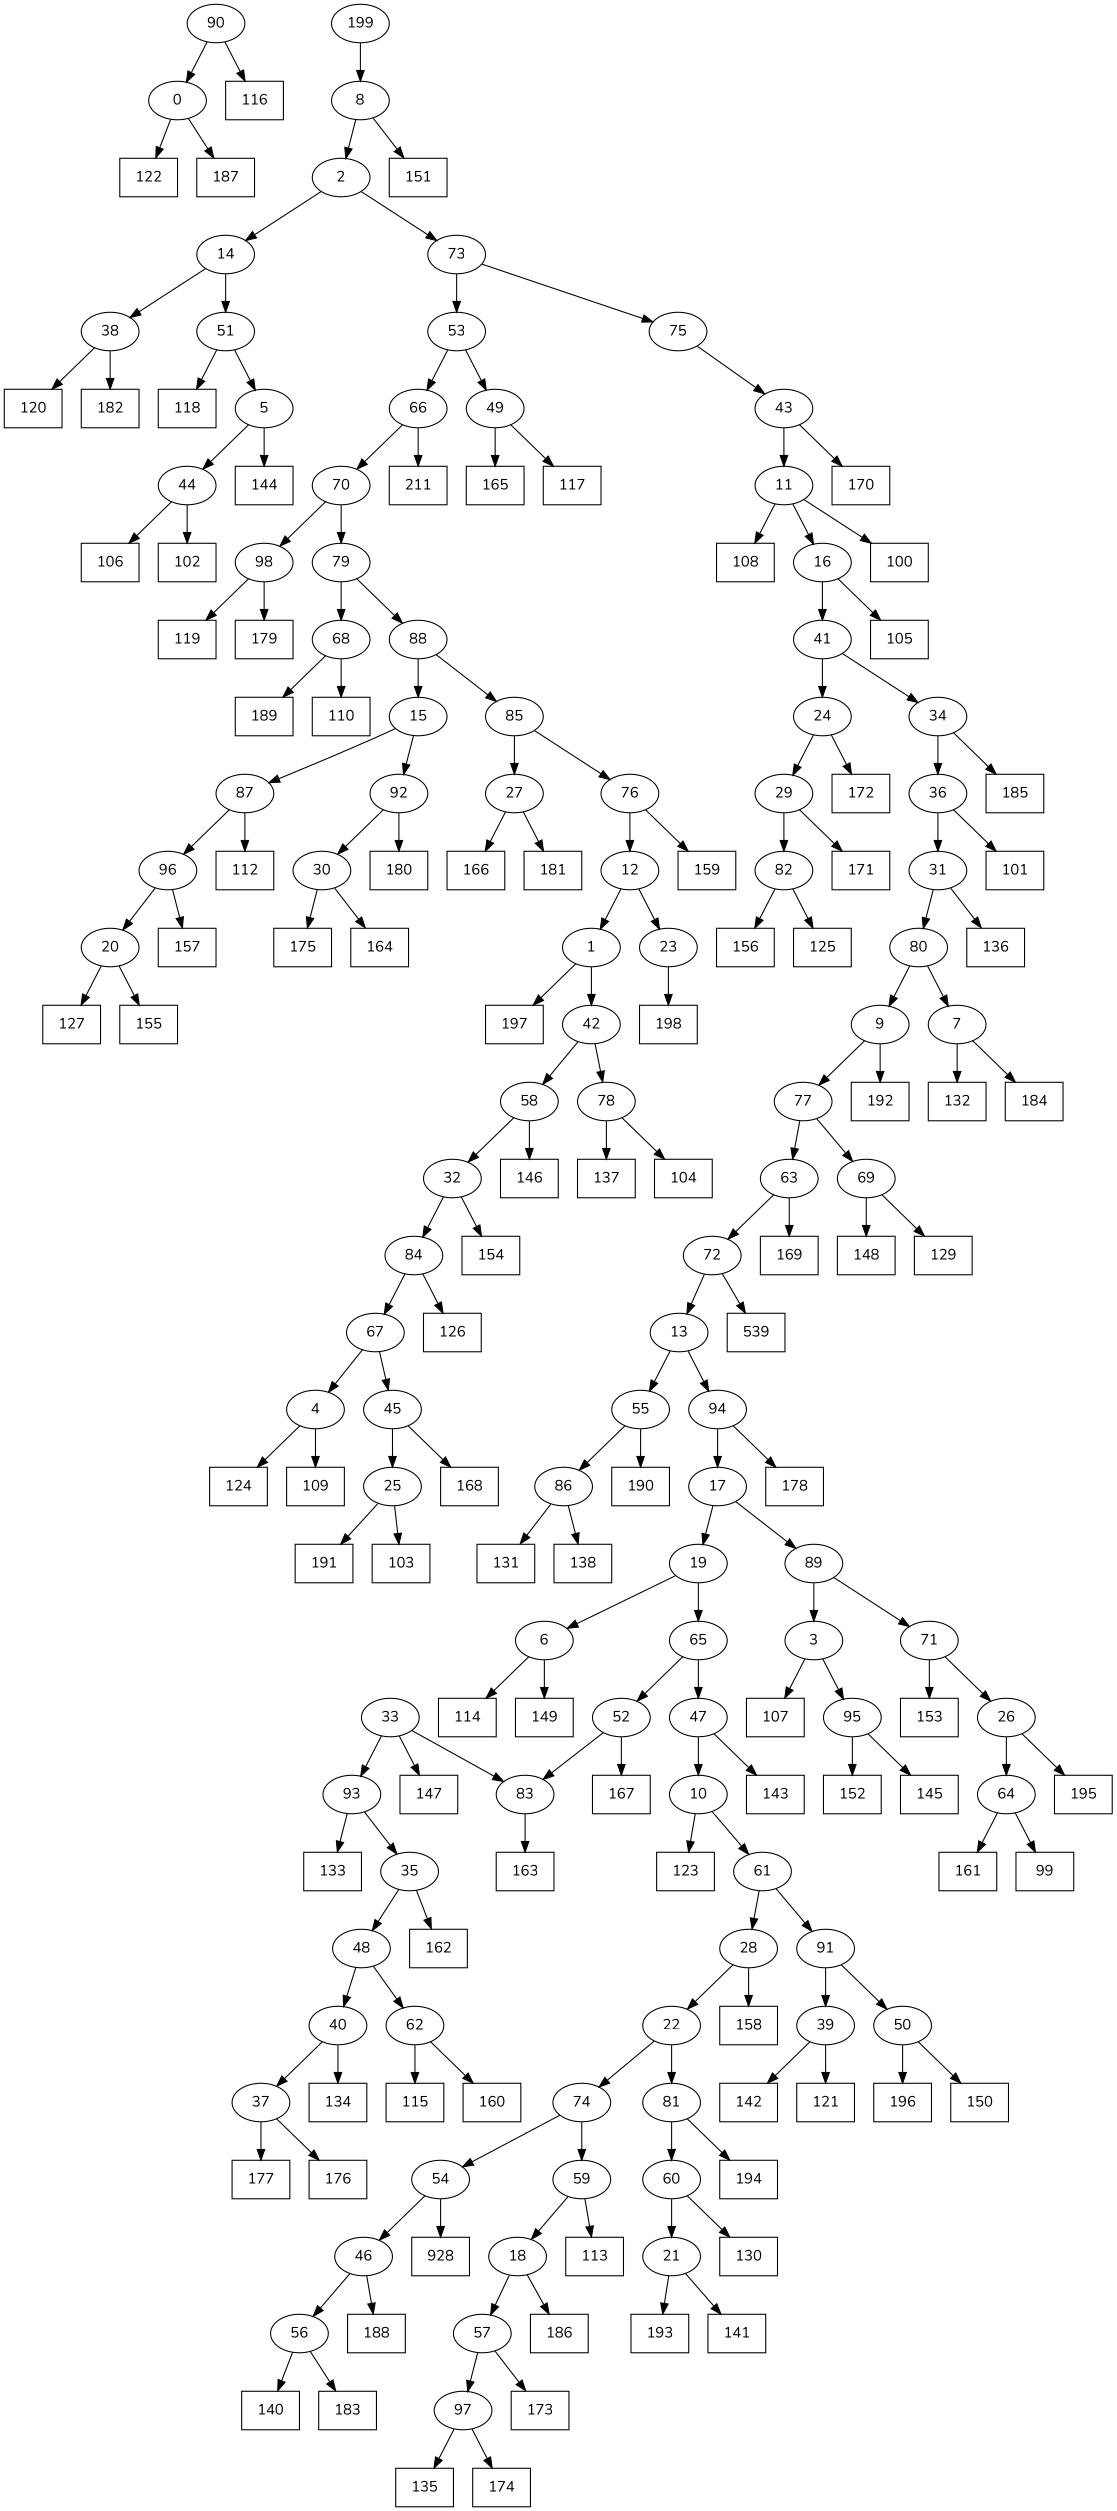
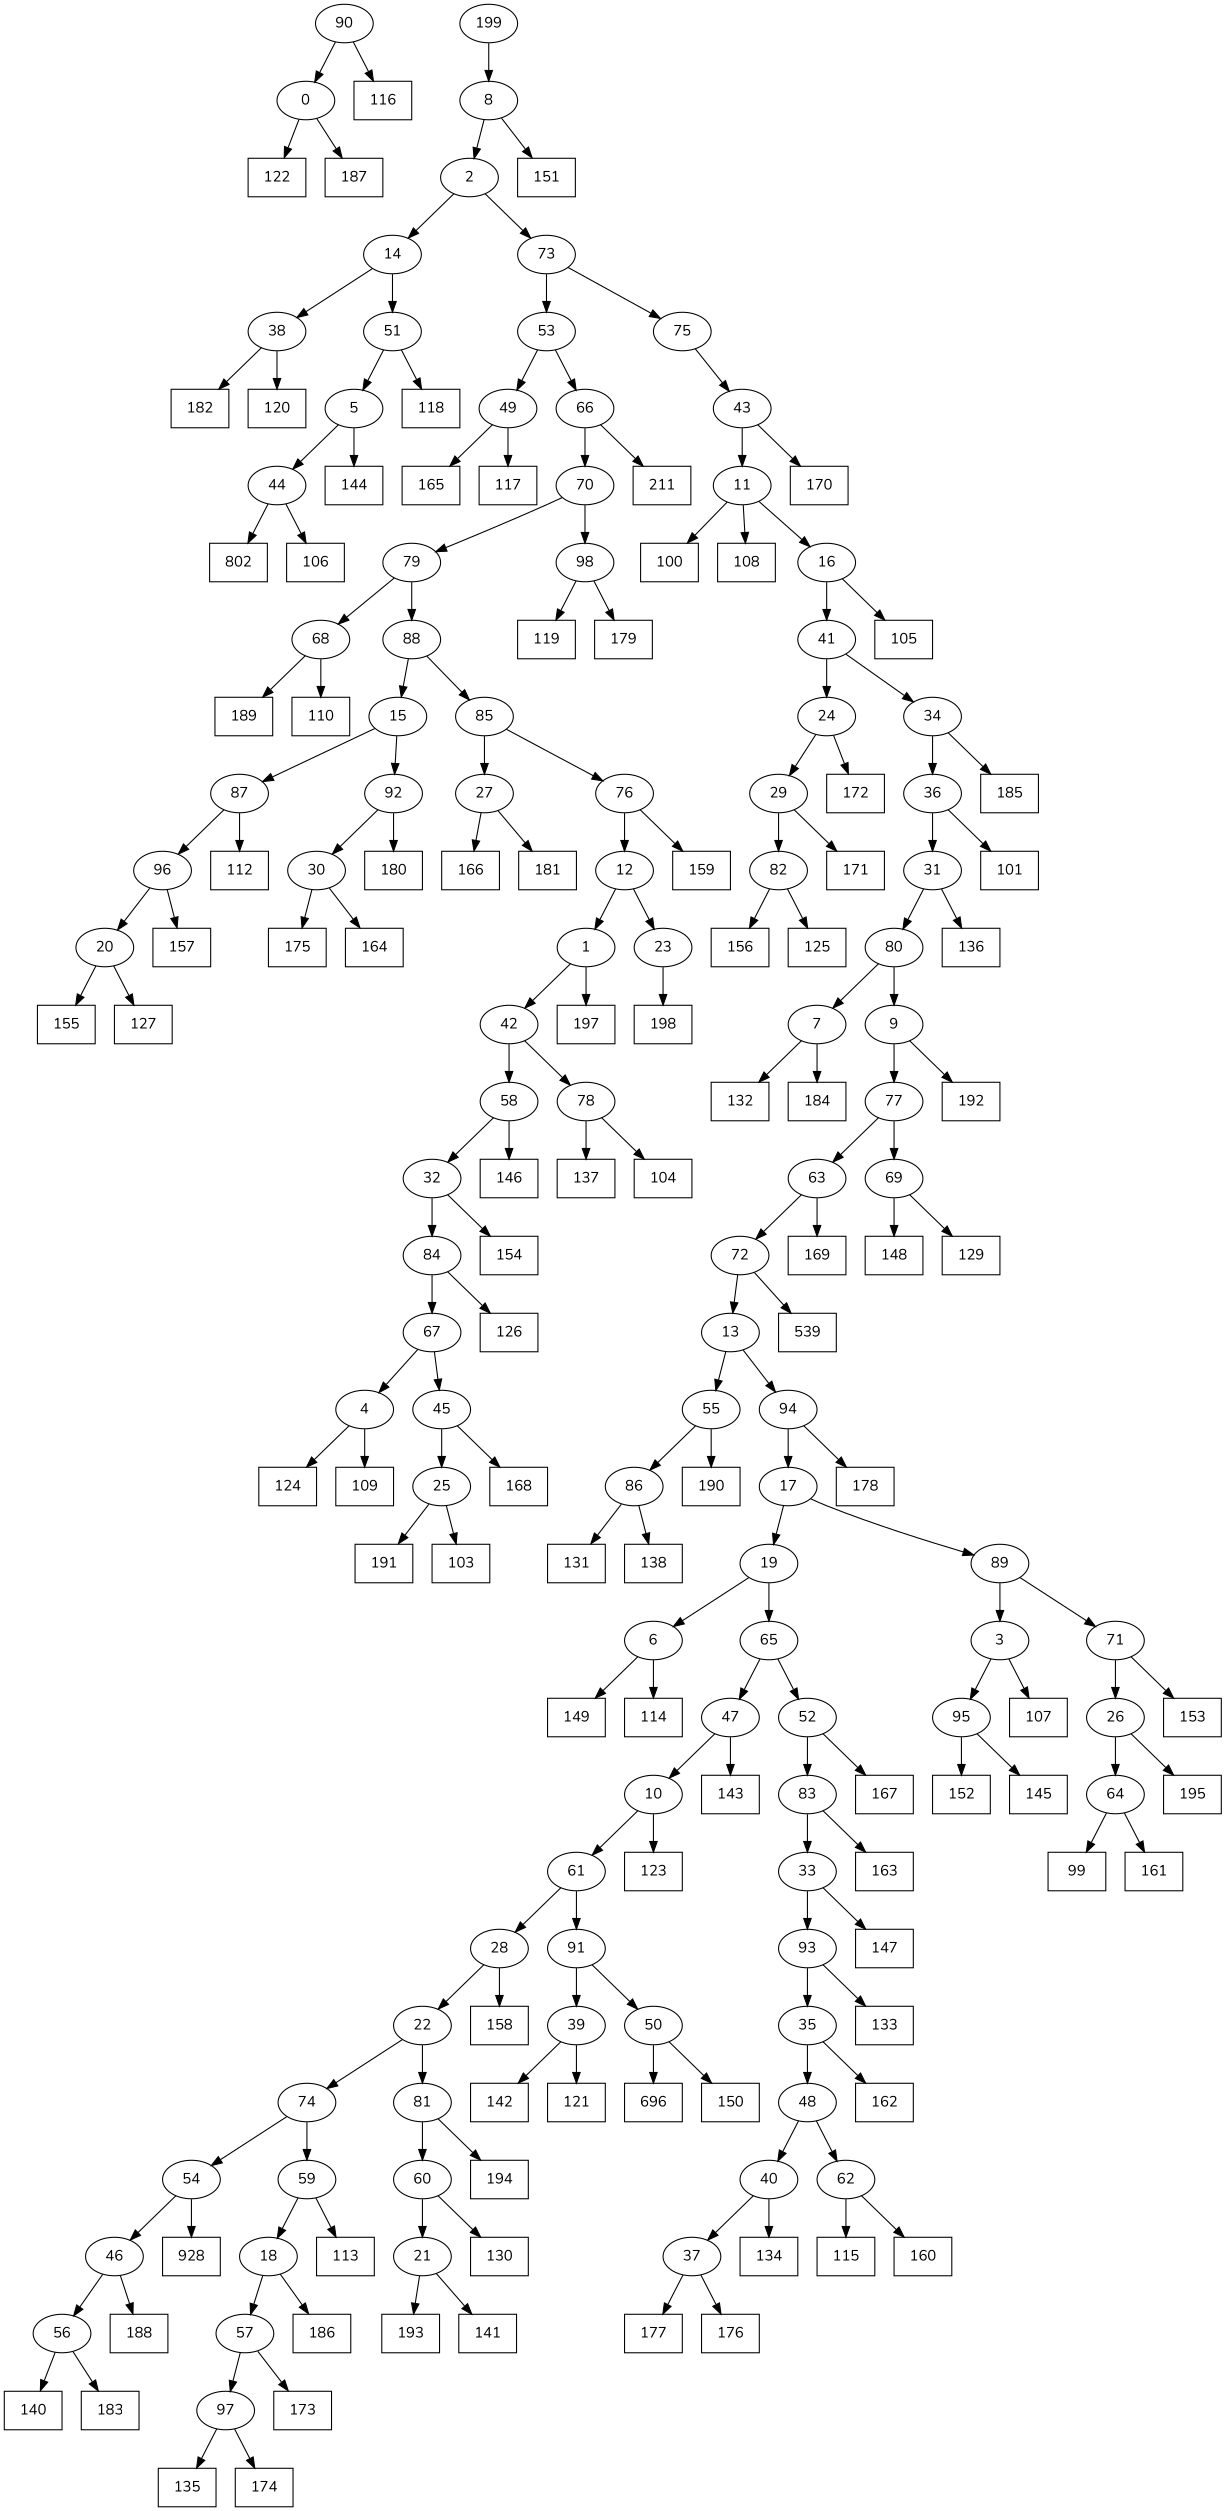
(187, 563) -> (238, 563)
(453, 1753) -> (807, 1828)
(903, 2103) -> (653, 2103)
